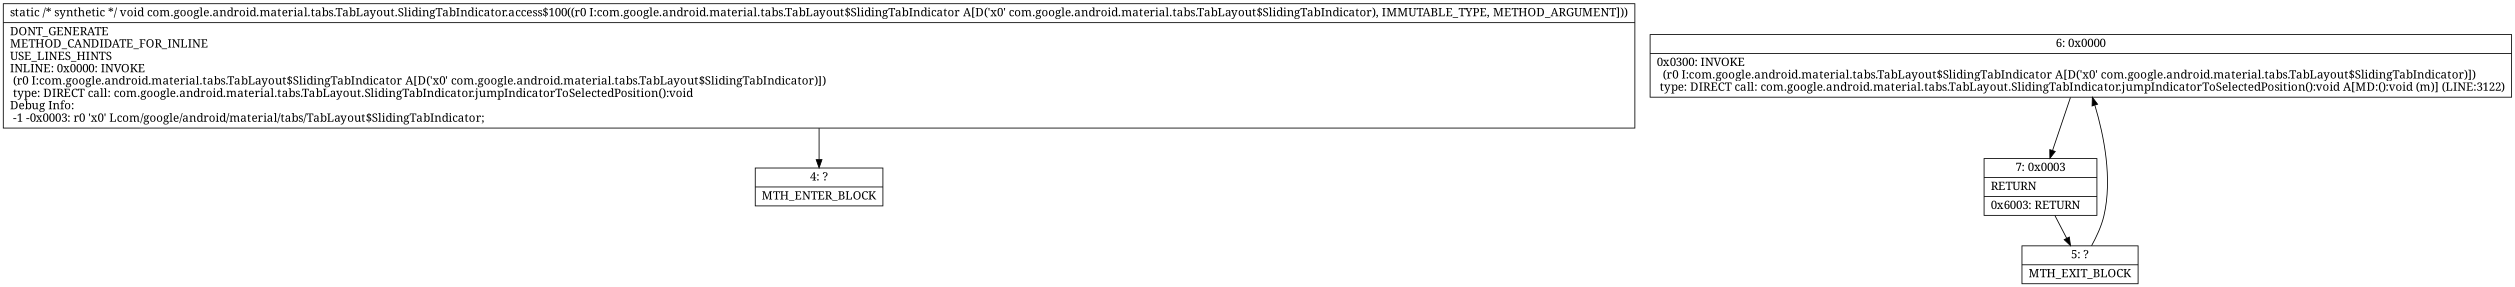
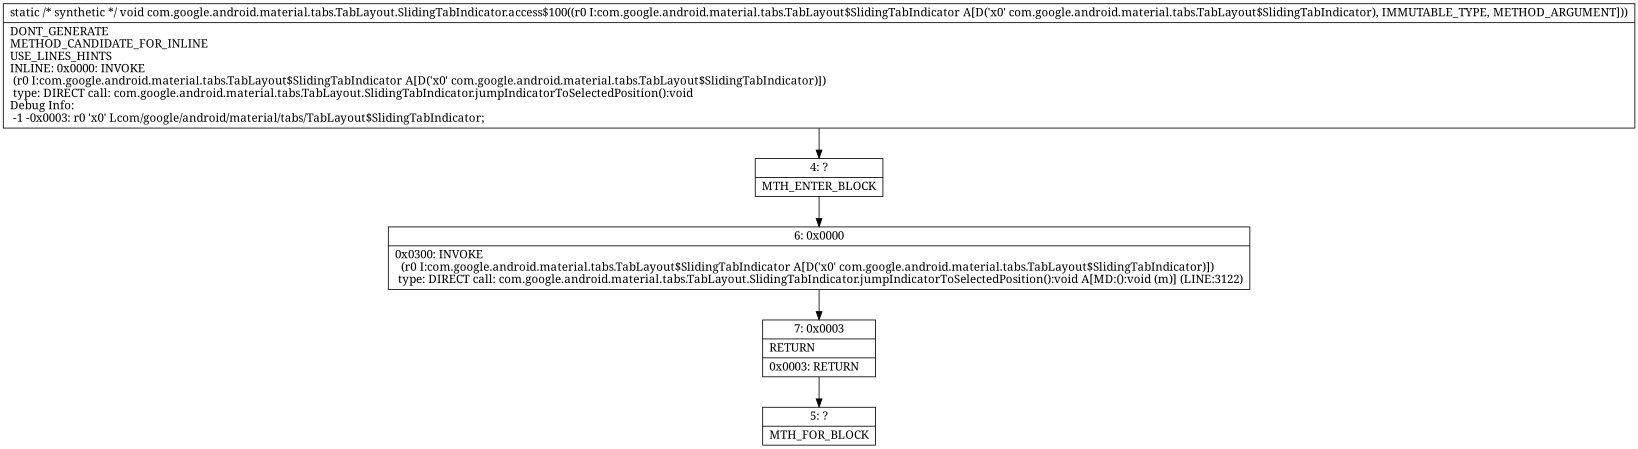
(2107, 176) -> (819, 207)
(2040, 205) -> (819, 367)
(2080, 274) -> (819, 435)
